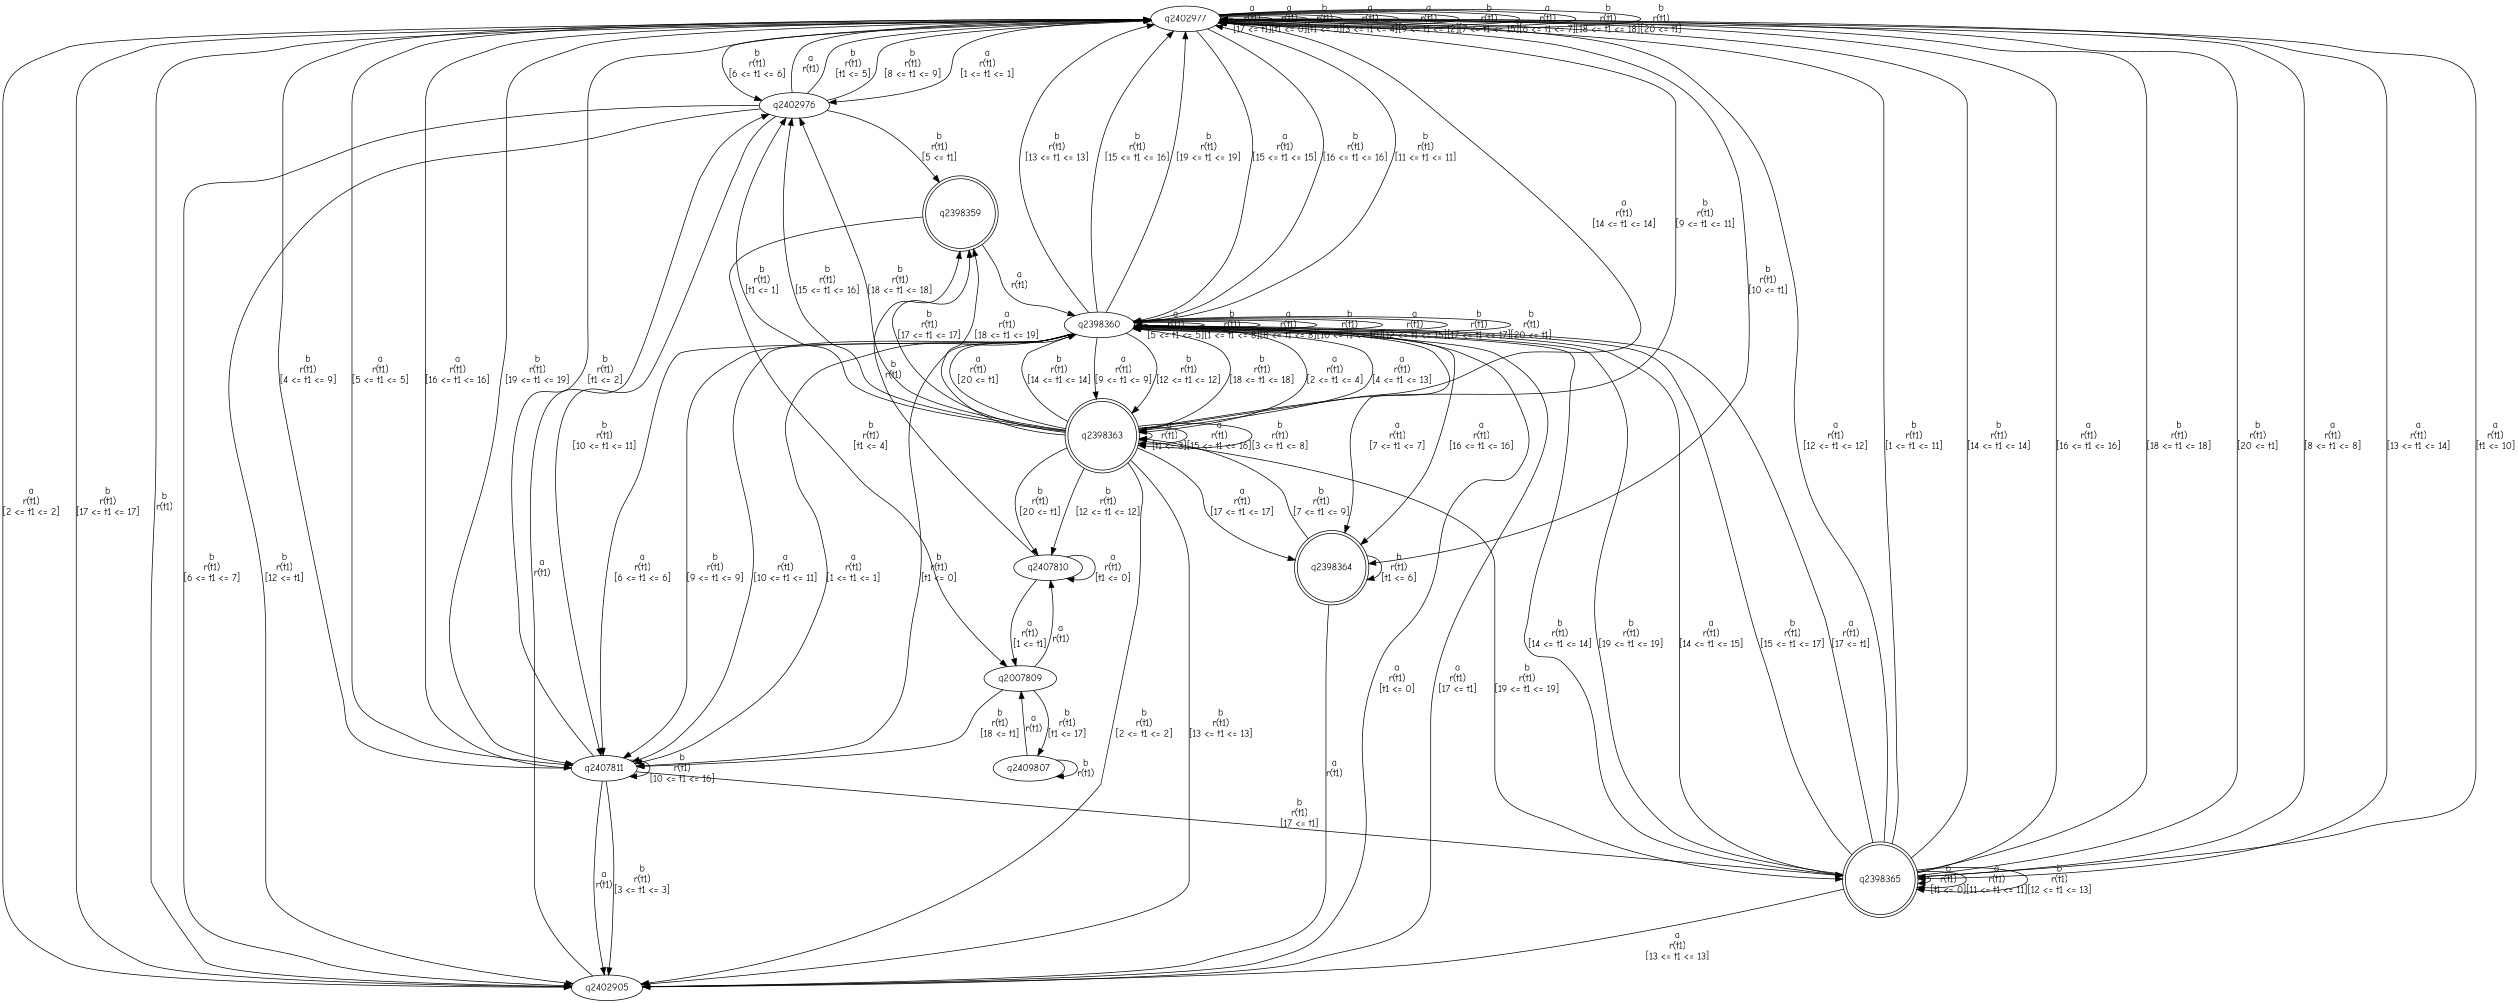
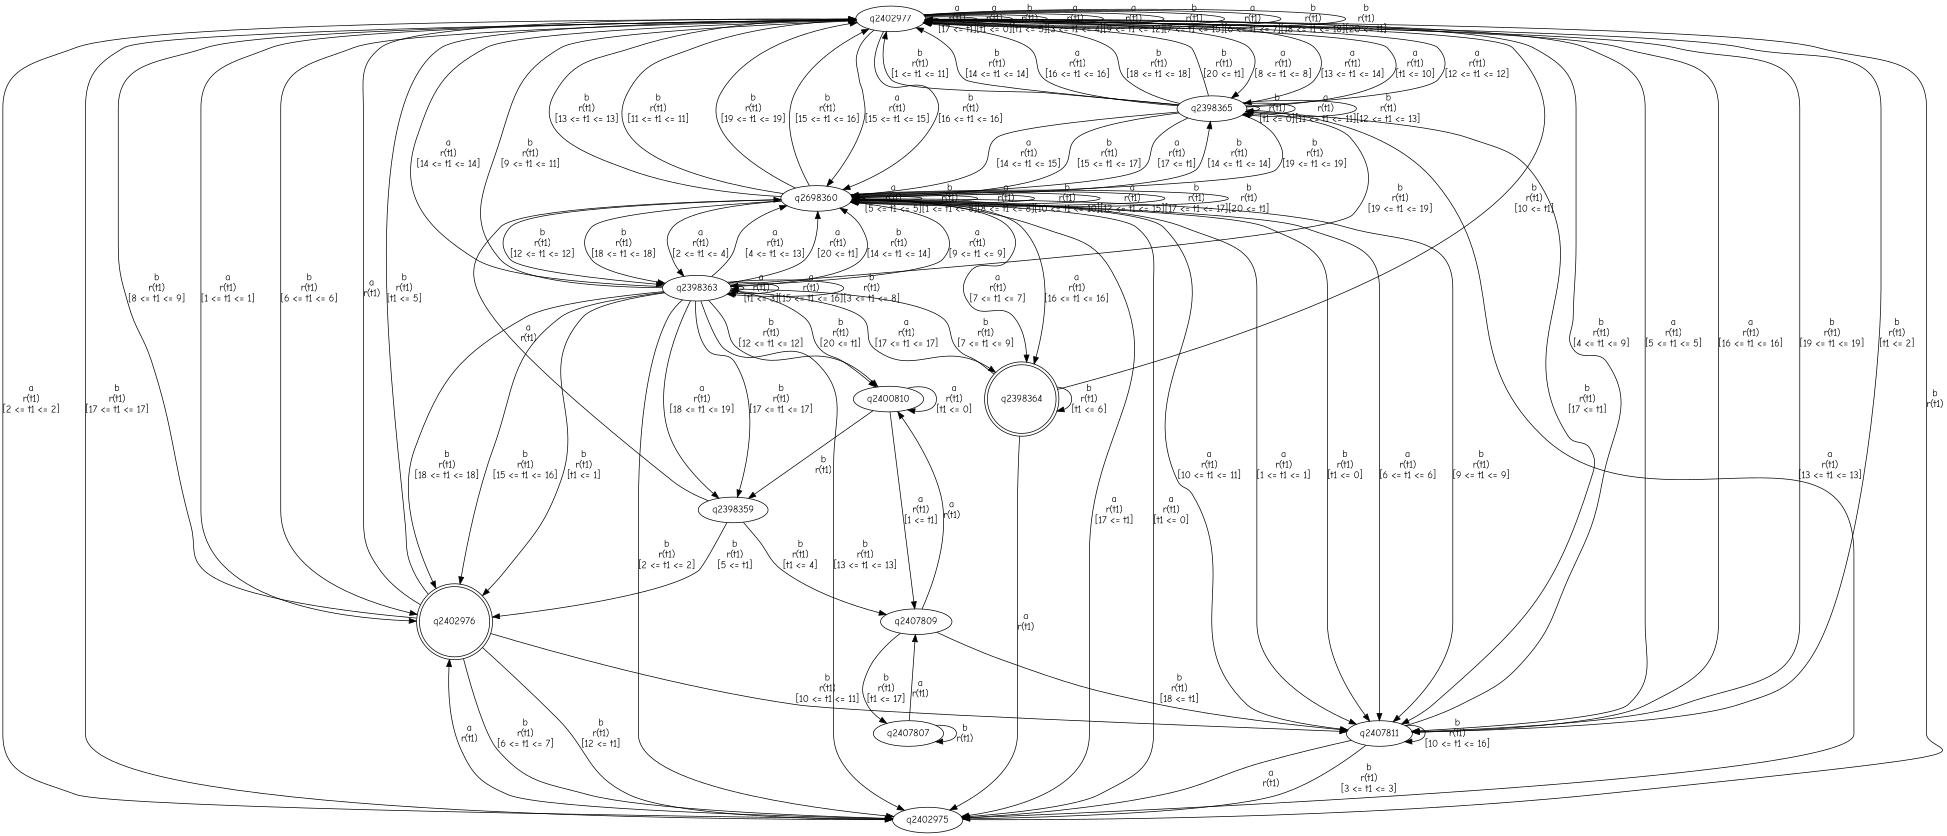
(794, 105) -> (455, 622)
(888, 133) -> (628, 595)
(1742, 203) -> (1530, 81)
(960, 214) -> (733, 510)
(1099, 325) -> (817, 198)
(1102, 436) -> (697, 288)
(1048, 568) -> (888, 399)
(1020, 679) -> (916, 622)
(1029, 768) -> (908, 734)
(1236, 823) -> (1548, 338)
(1880, 880) -> (1212, 109)
(607, 988) -> (928, 820)
